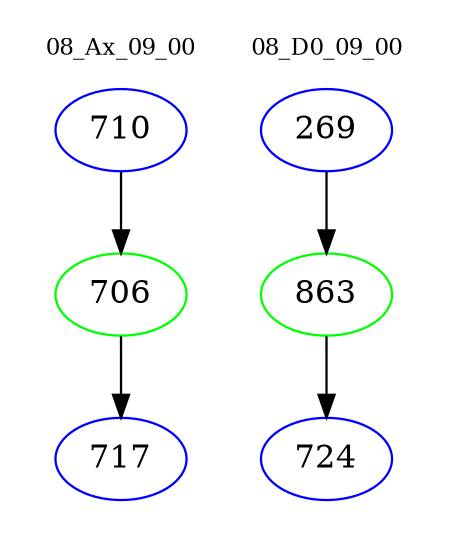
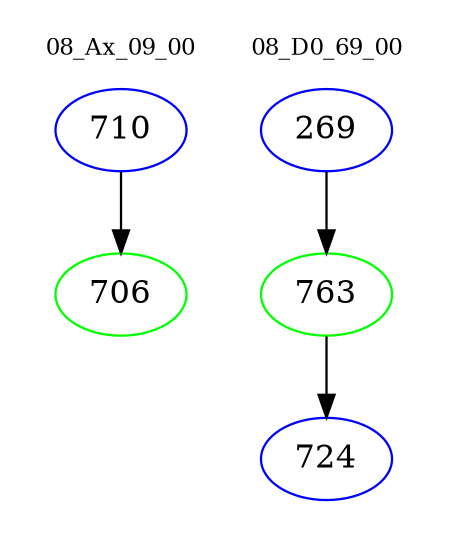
(328, 49) -> (328, 49)
(327, 295) -> (327, 295)
(121, 459) -> none
